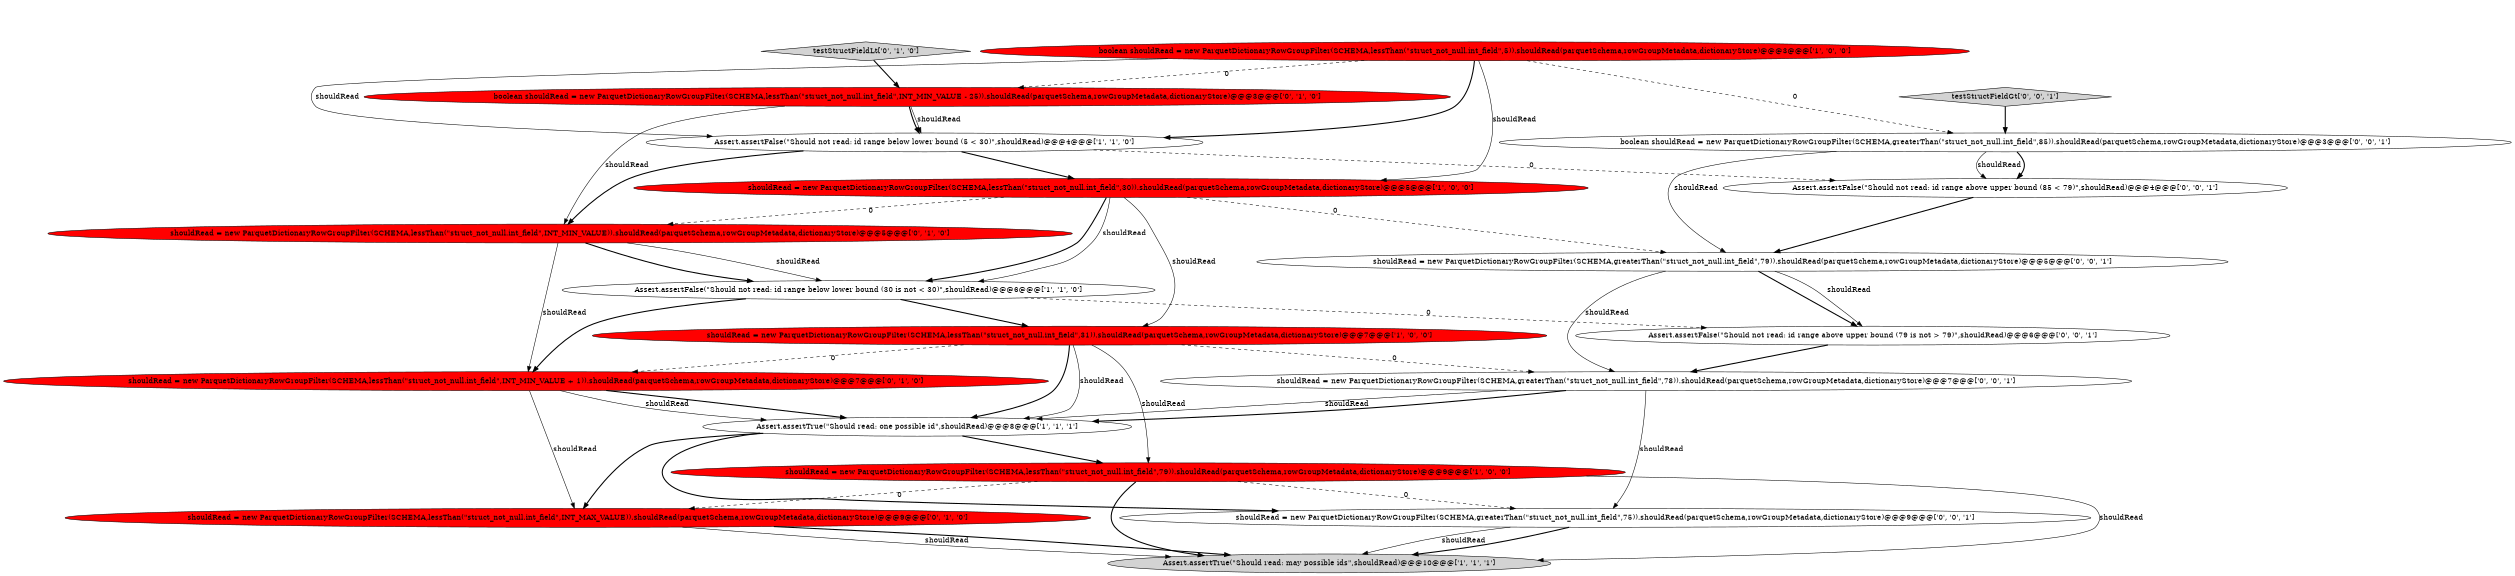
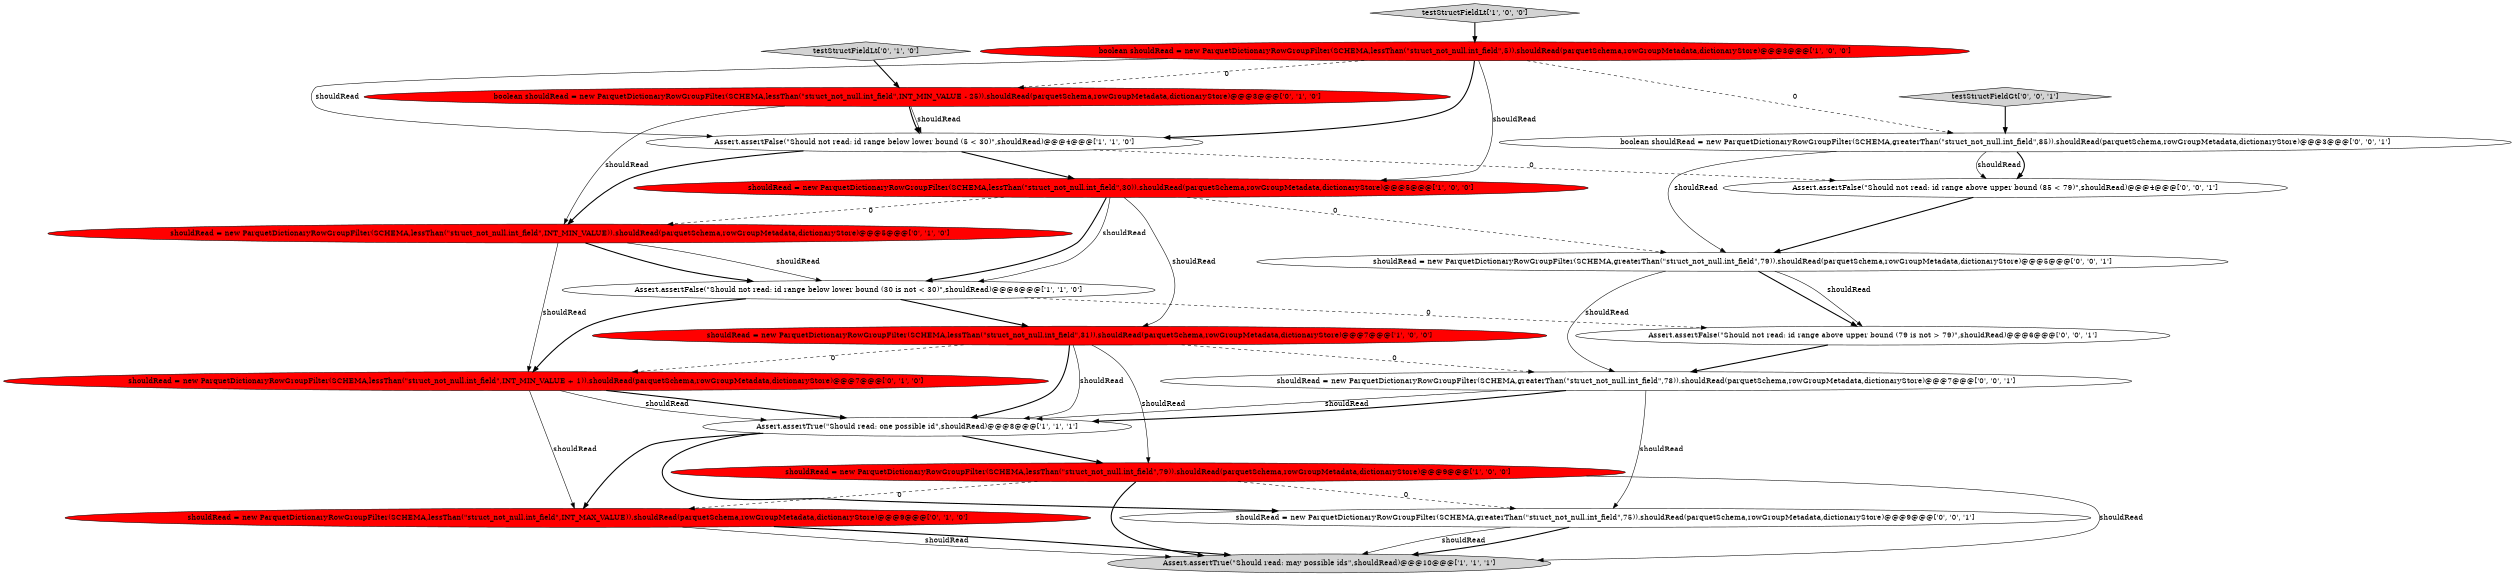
none -> (1475, 13)
